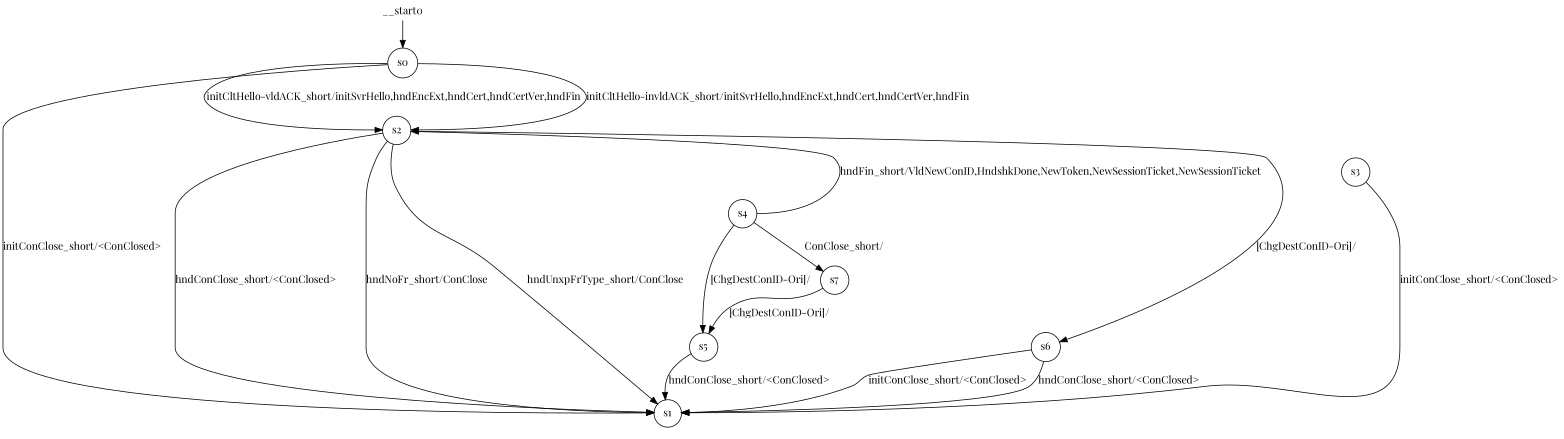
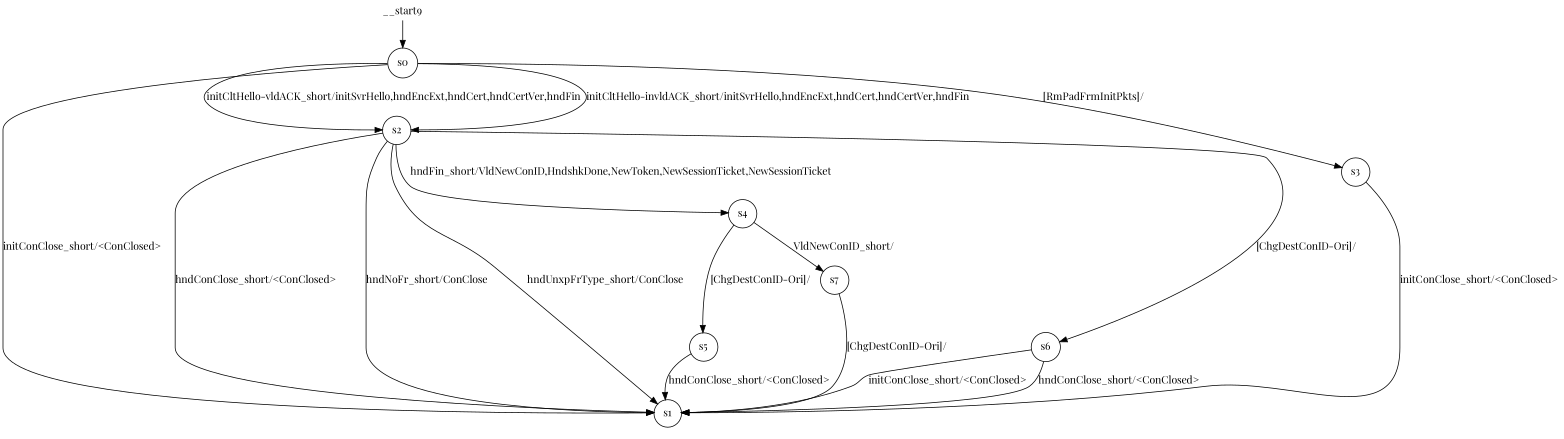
(403, 12) -> (403, 12)
none -> (880, 81)
(685, 142) -> (542, 206)
(846, 247) -> (846, 247)
(763, 298) -> (831, 387)
